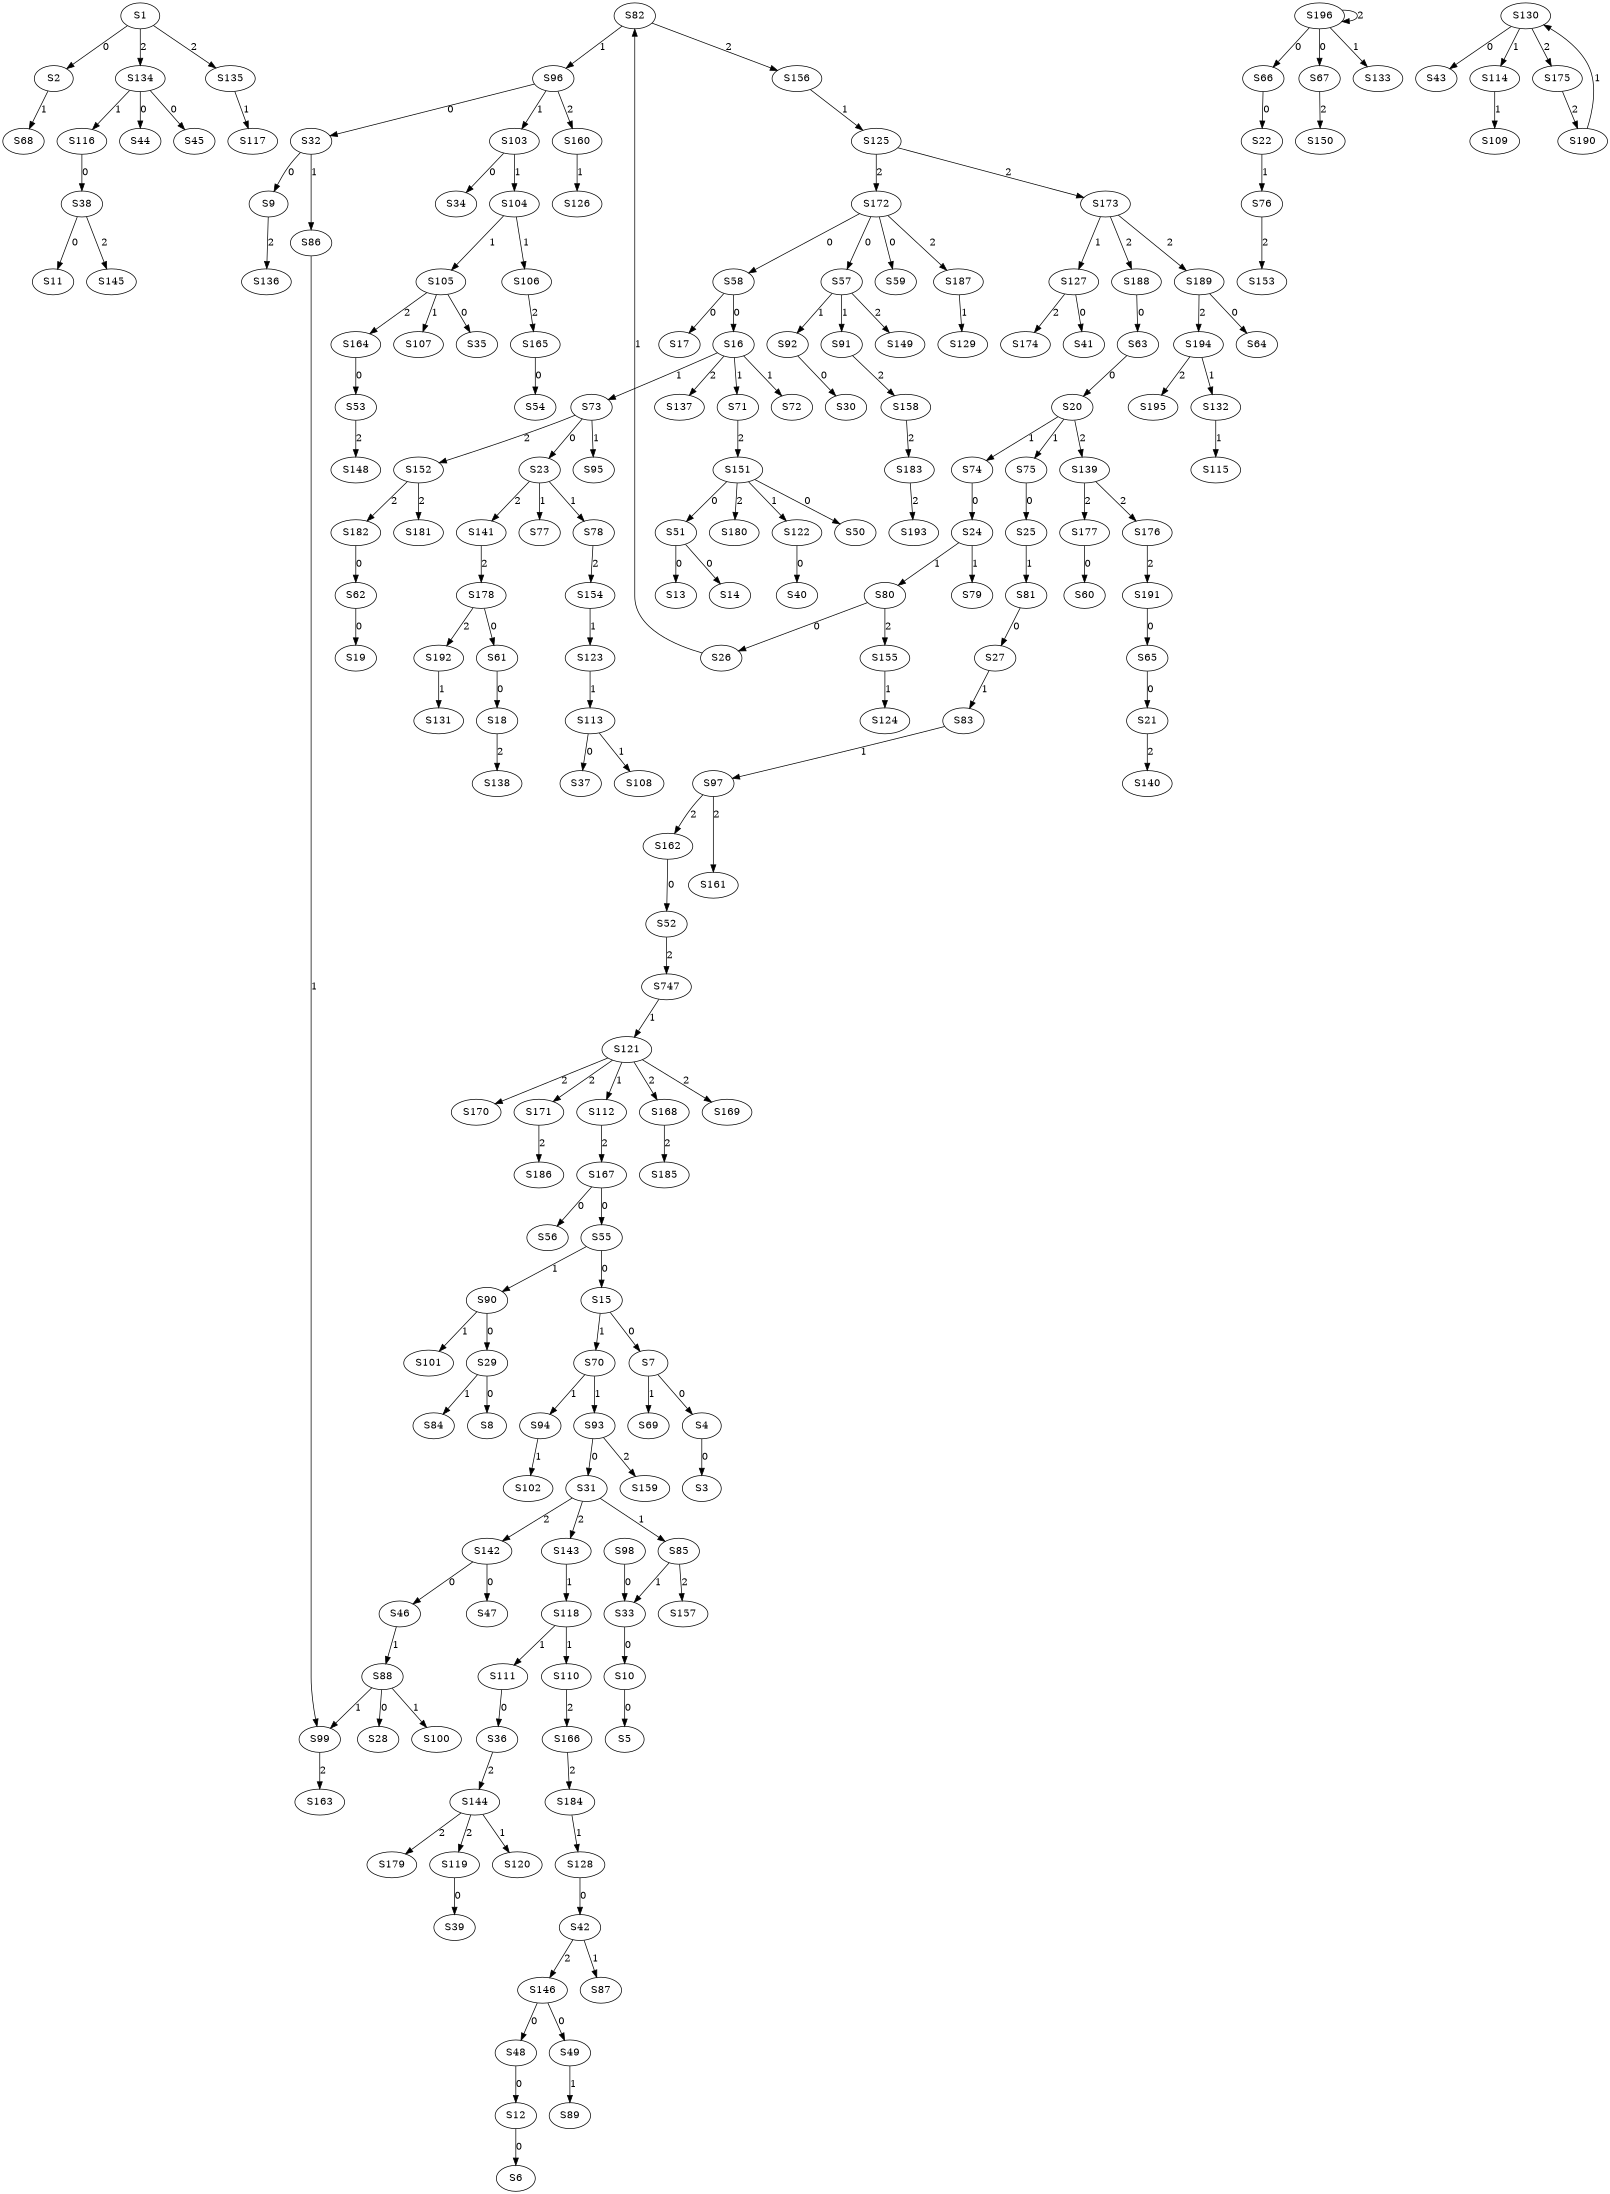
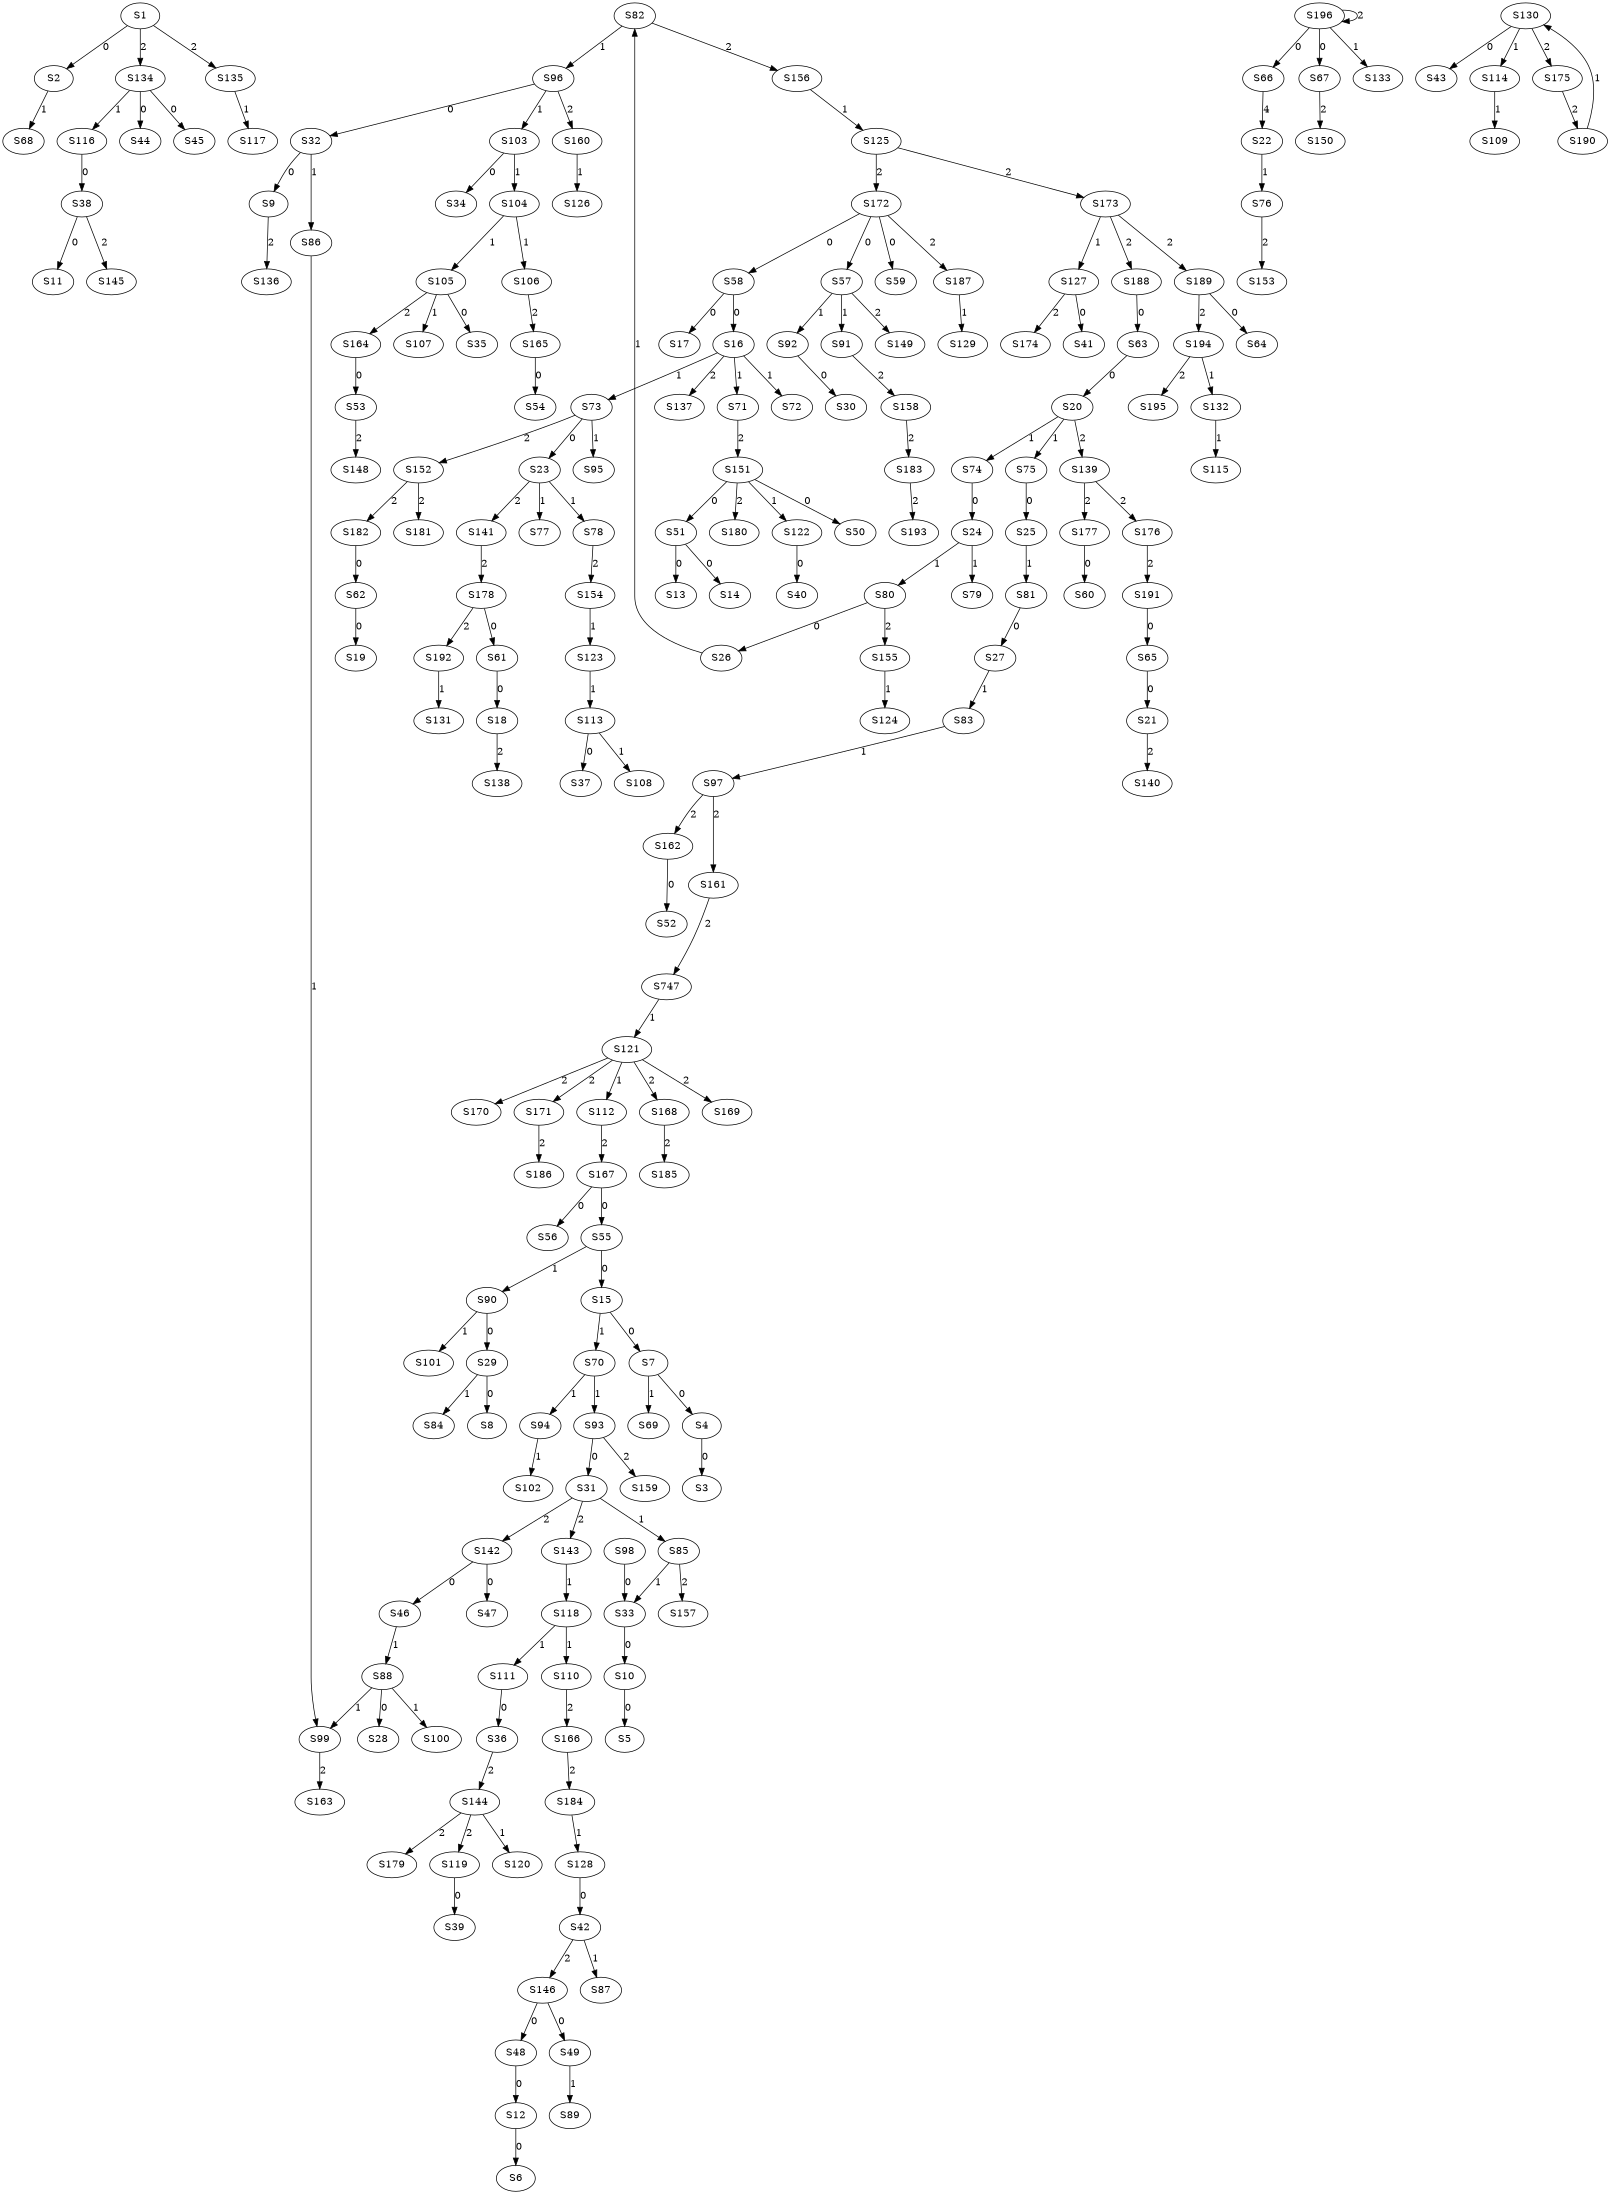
(1267, 110) -> (1267, 110)
(666, 952) -> (695, 934)
